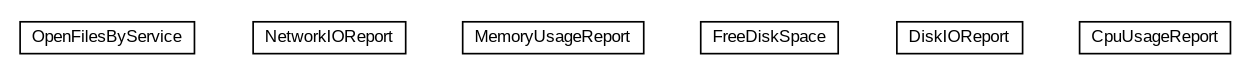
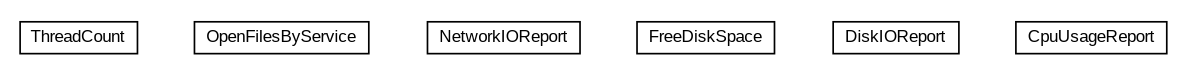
none -> (79, 37)
(553, 37) -> none
